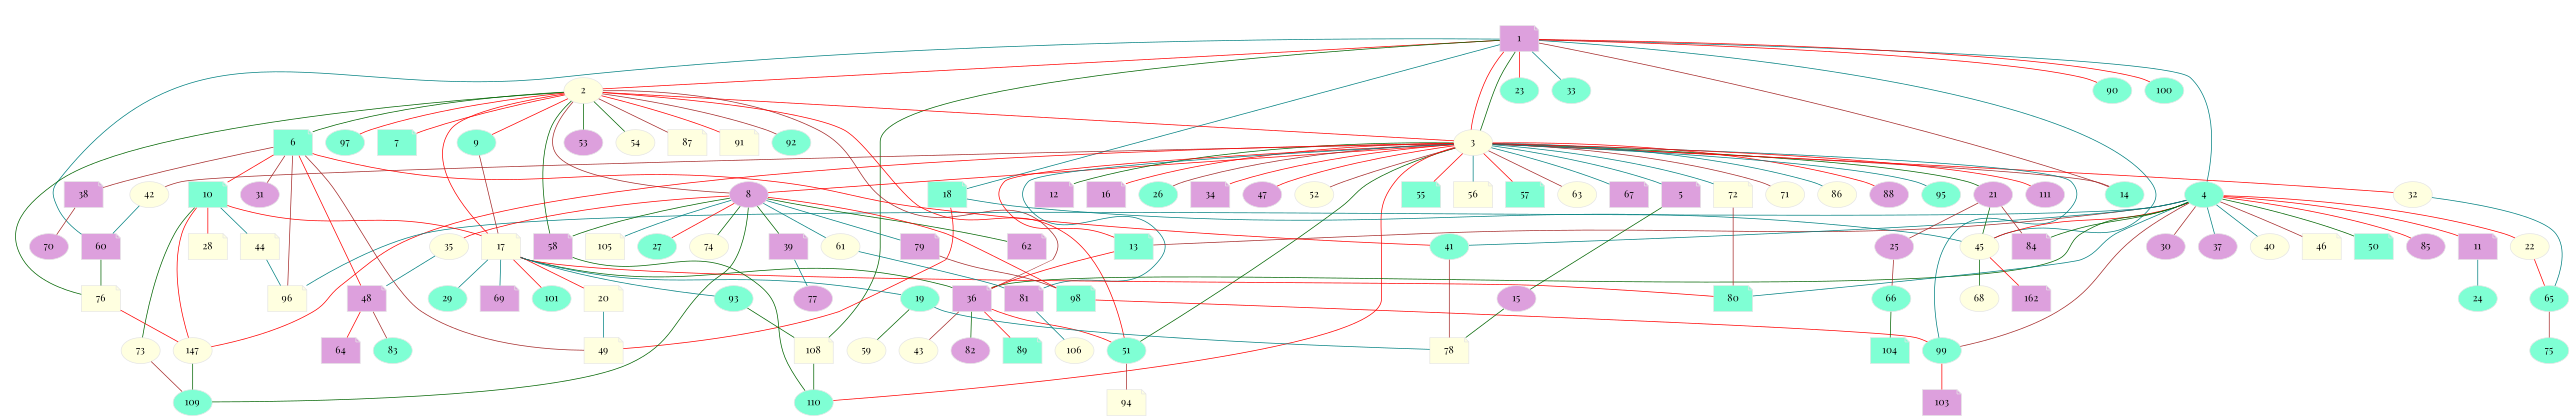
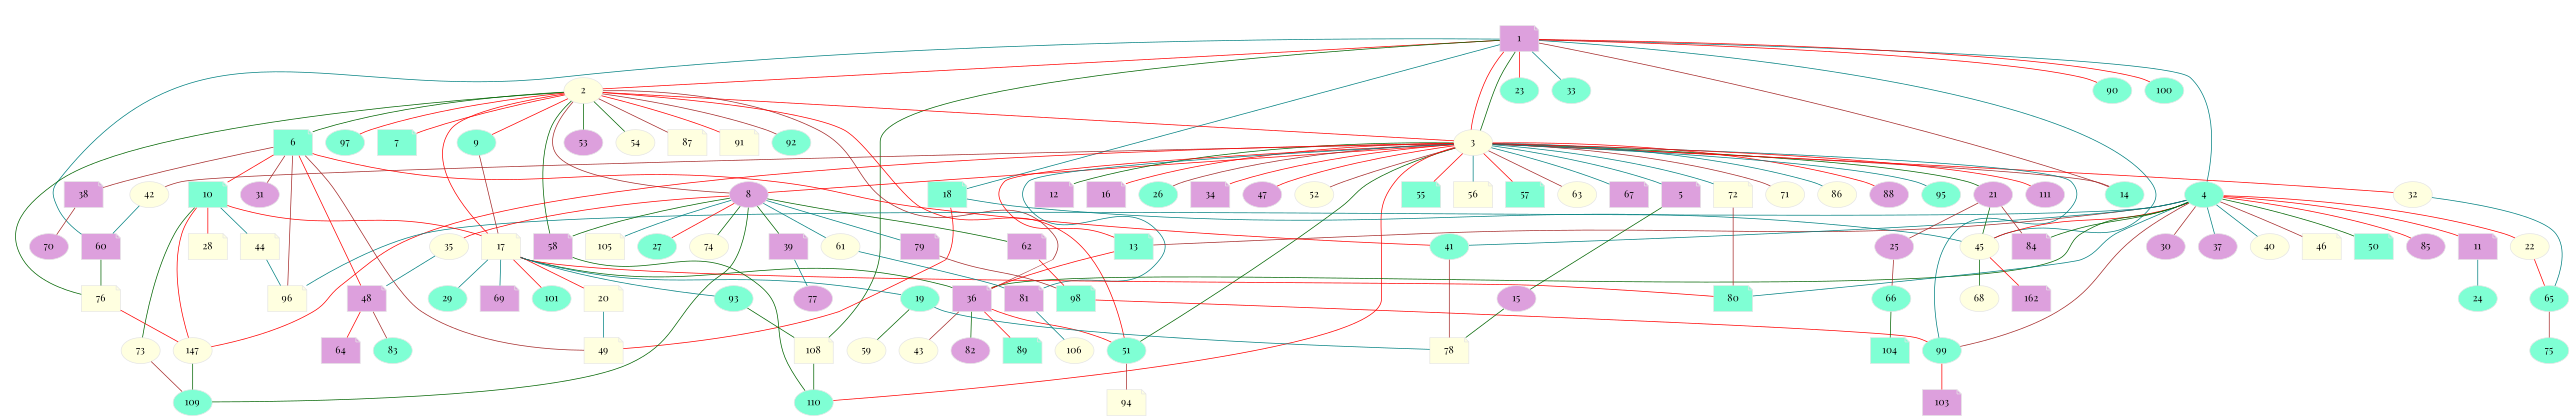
(947, 234) -> (1052, 273)
